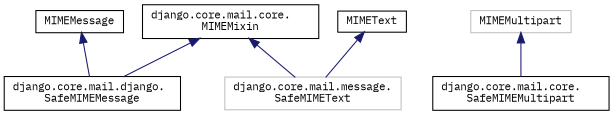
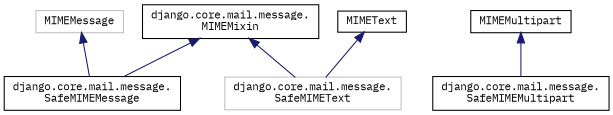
(80, 22) -> (80, 22)
(231, 22) -> (231, 22)
(521, 22) -> (521, 22)
(92, 93) -> (92, 93)
(521, 93) -> (521, 93)
